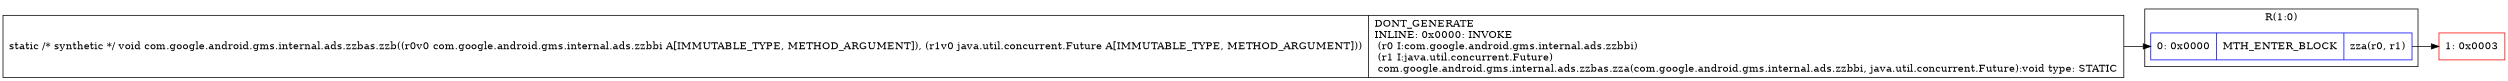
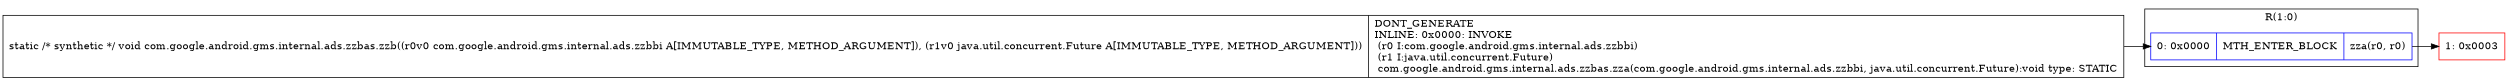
(2378, 46) -> (2378, 46)
